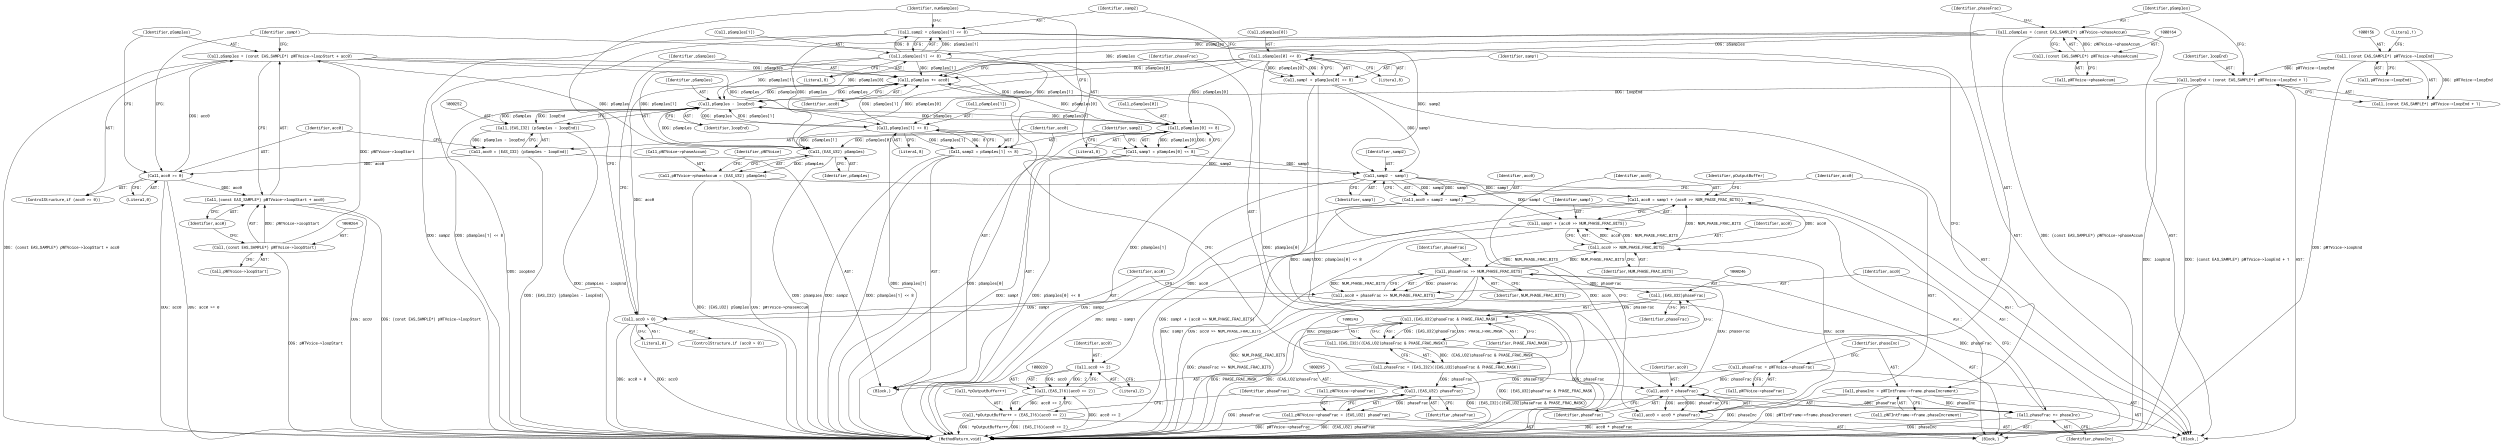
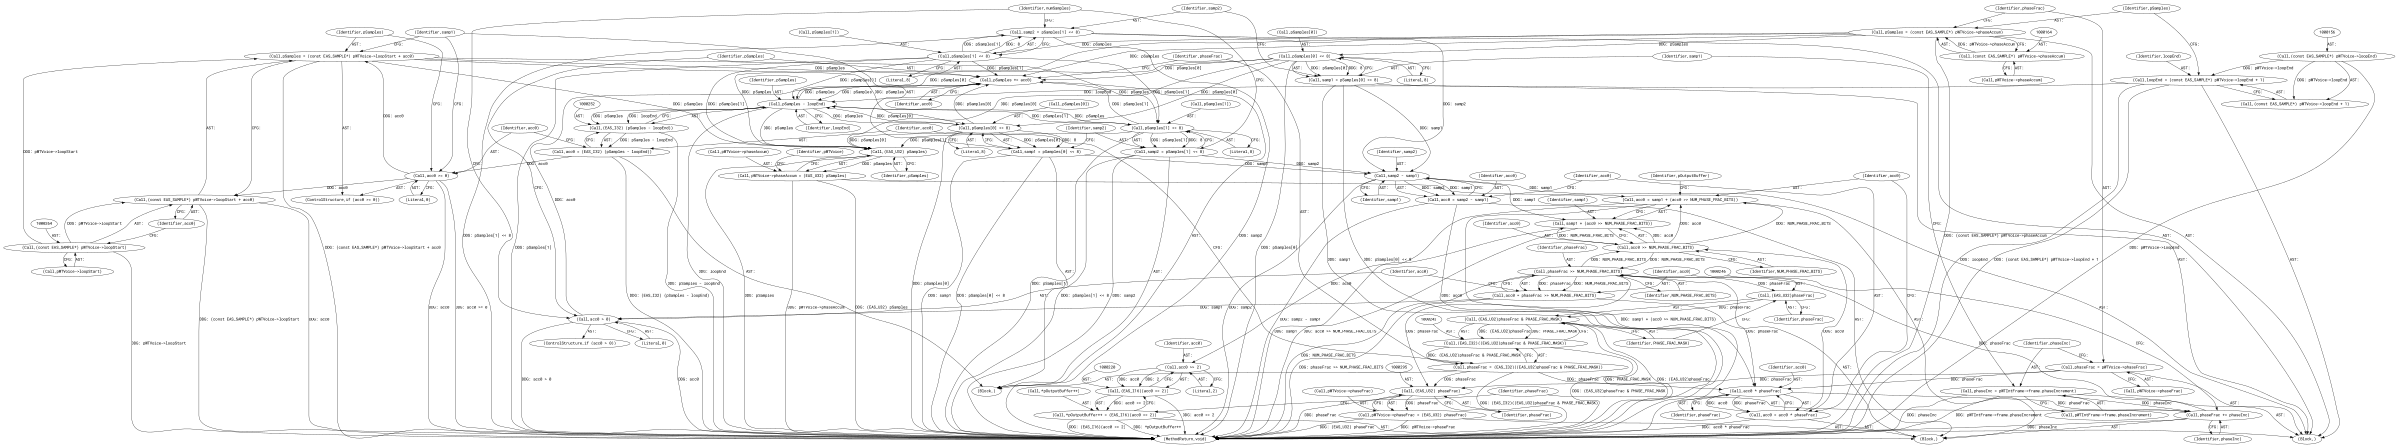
(2404, 32) -> none
(2385, 80) -> none
